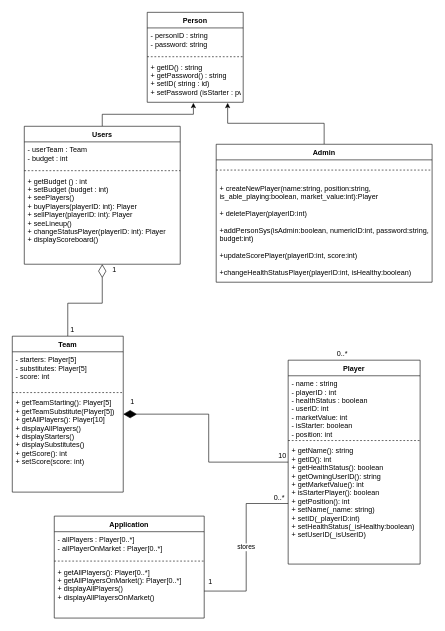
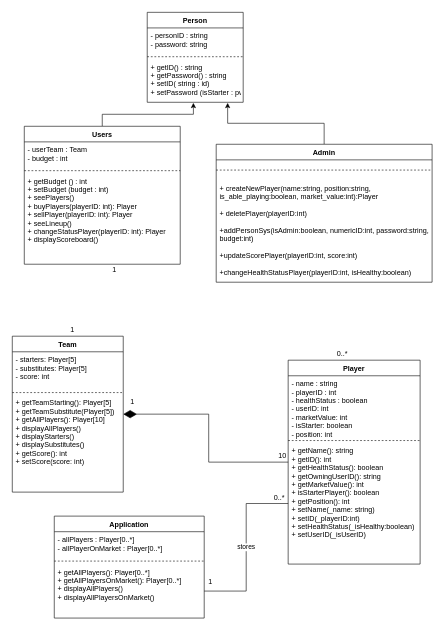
(81, 303) -> none
